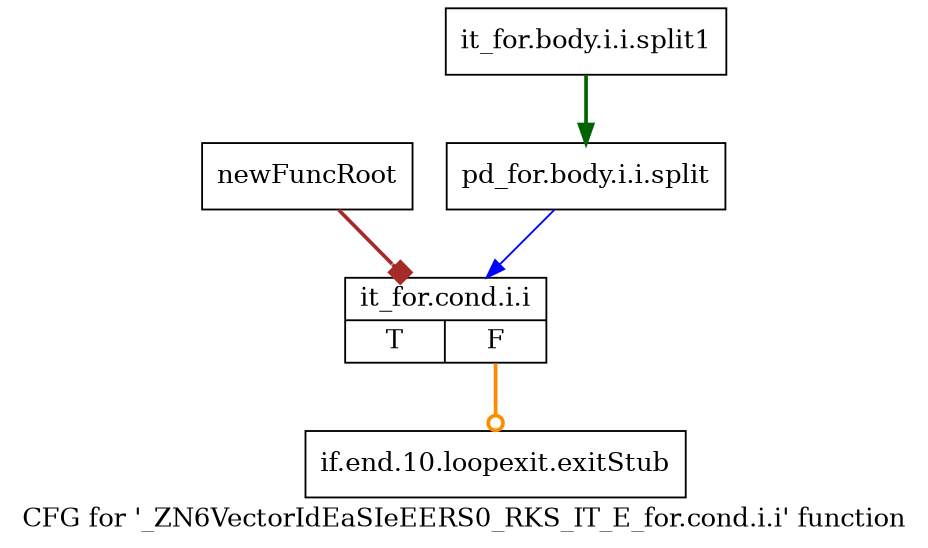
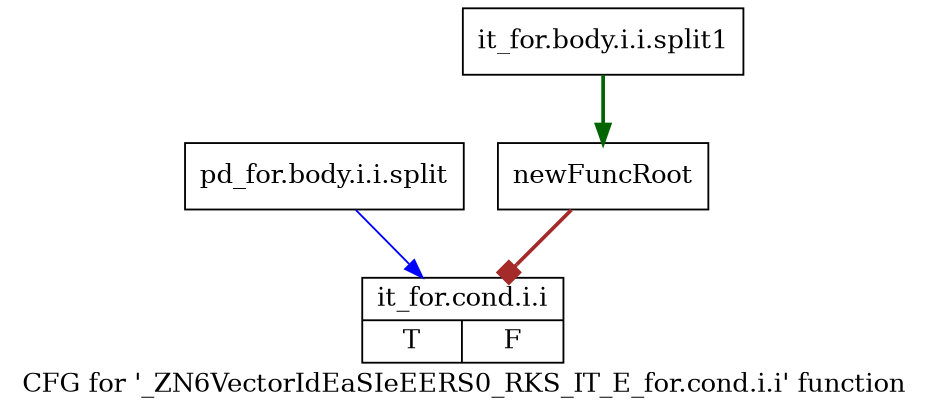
(586, 100) -> (603, 100)
(496, 464) -> none
